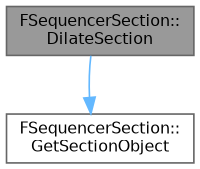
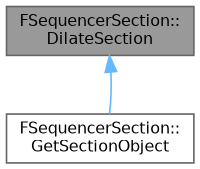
(89, 77) -> (111, 93)
